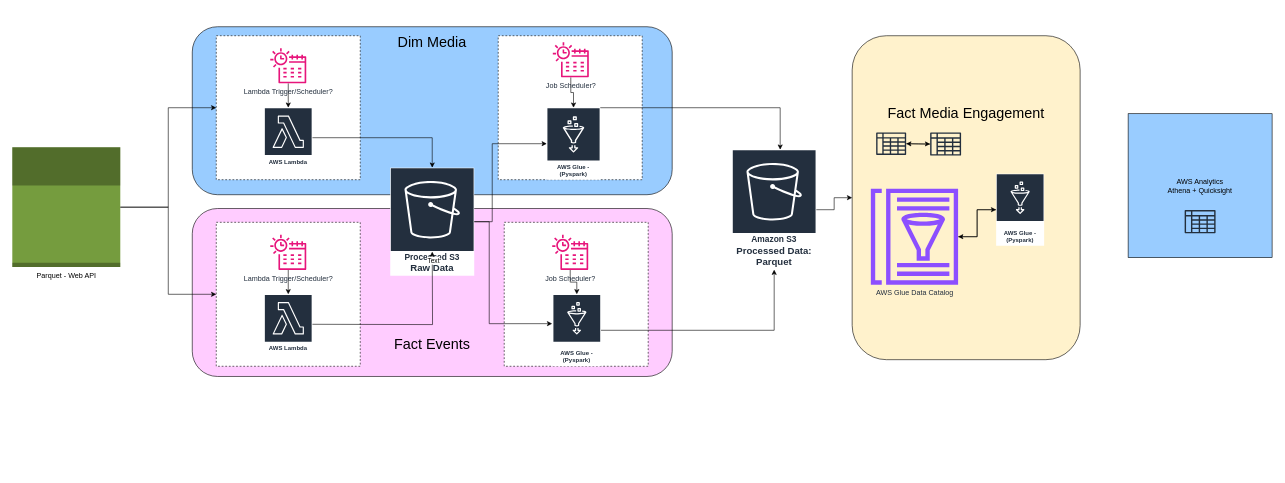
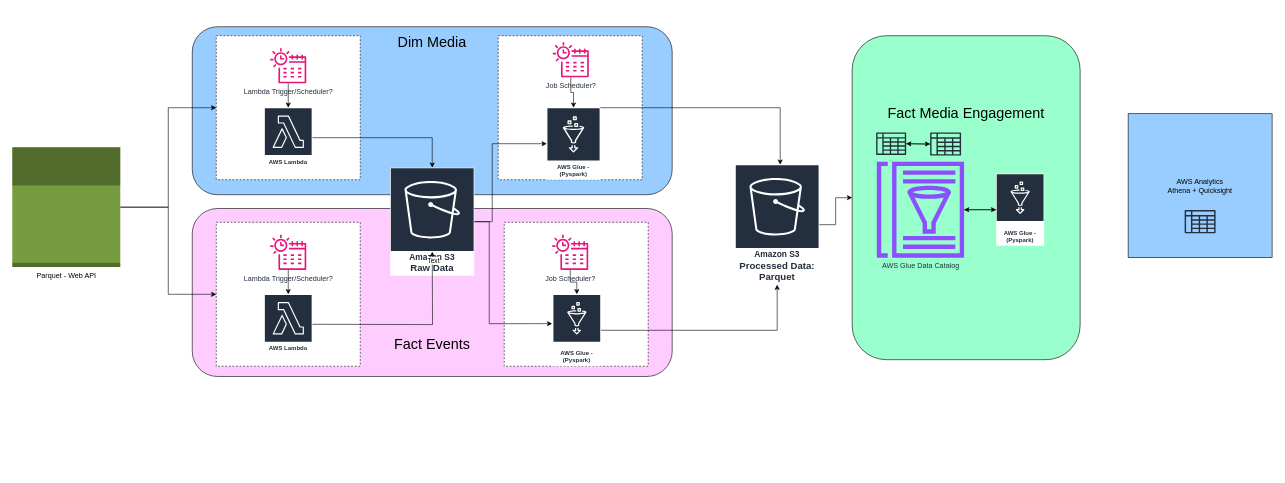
(966, 198) -> (966, 198)
(774, 210) -> (777, 225)
(915, 237) -> (921, 210)
(432, 266) -> (432, 266)
